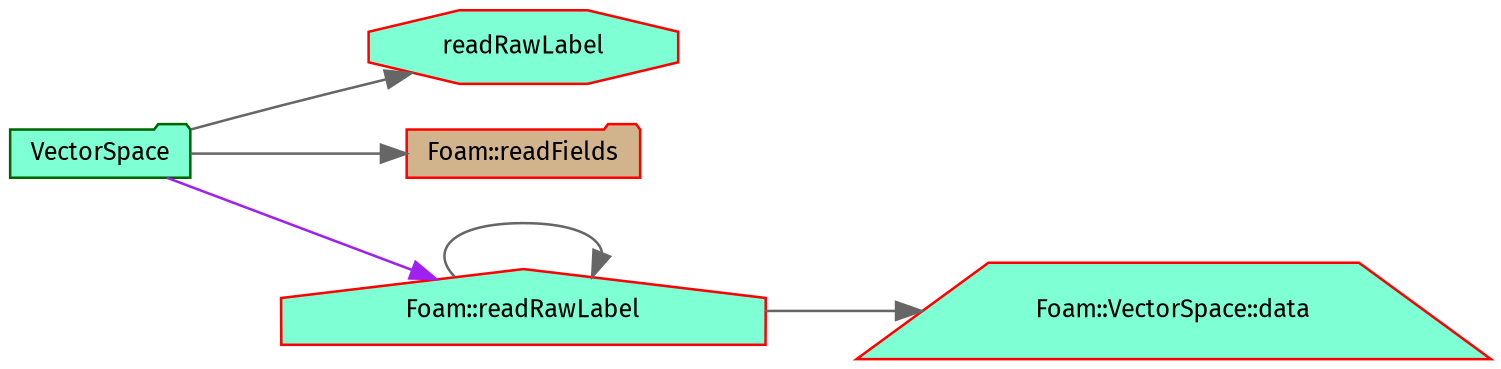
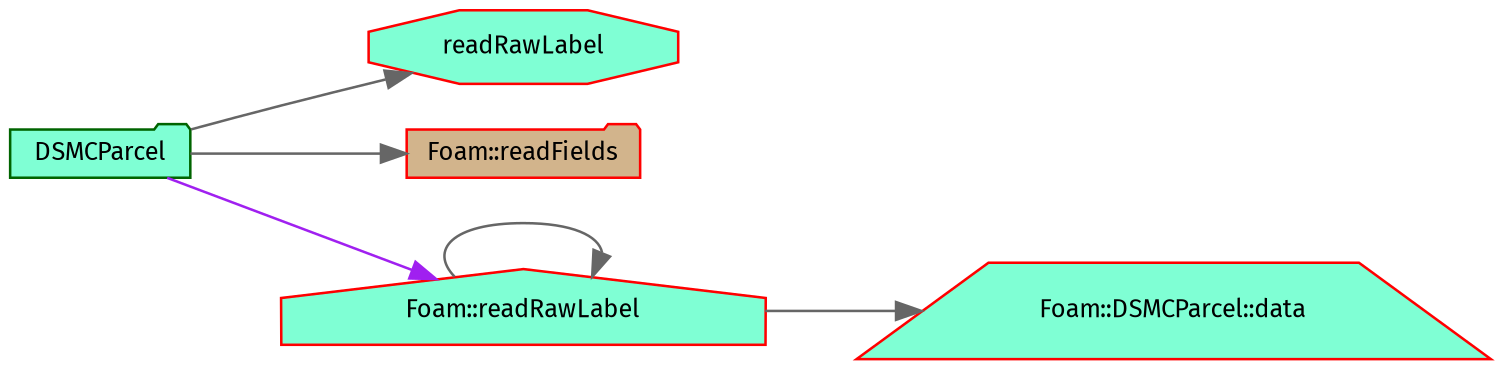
(100, 154) -> (100, 154)
(1174, 311) -> (1174, 311)
